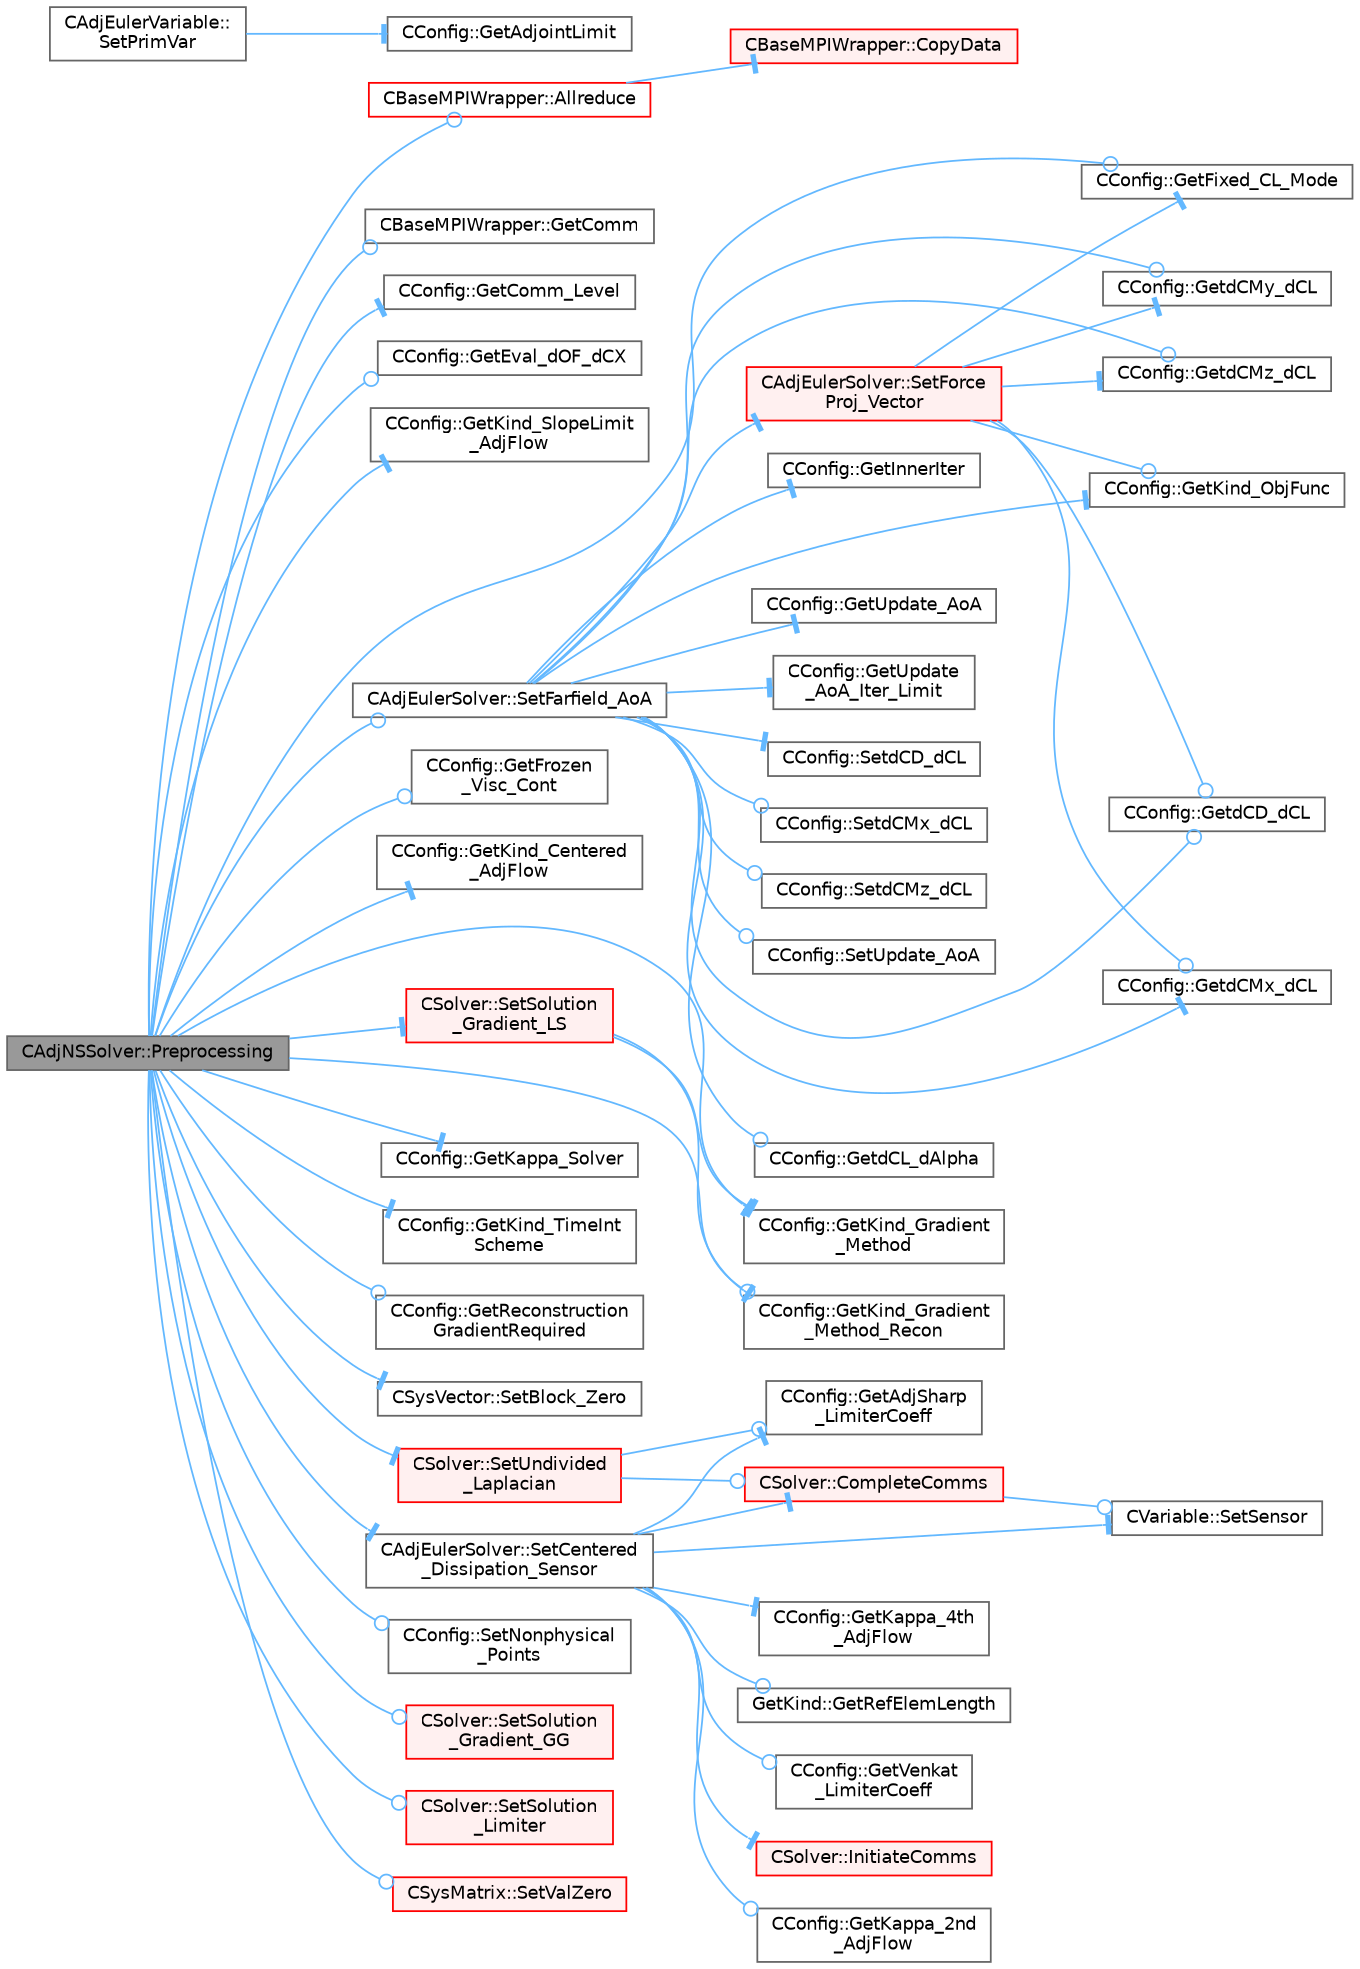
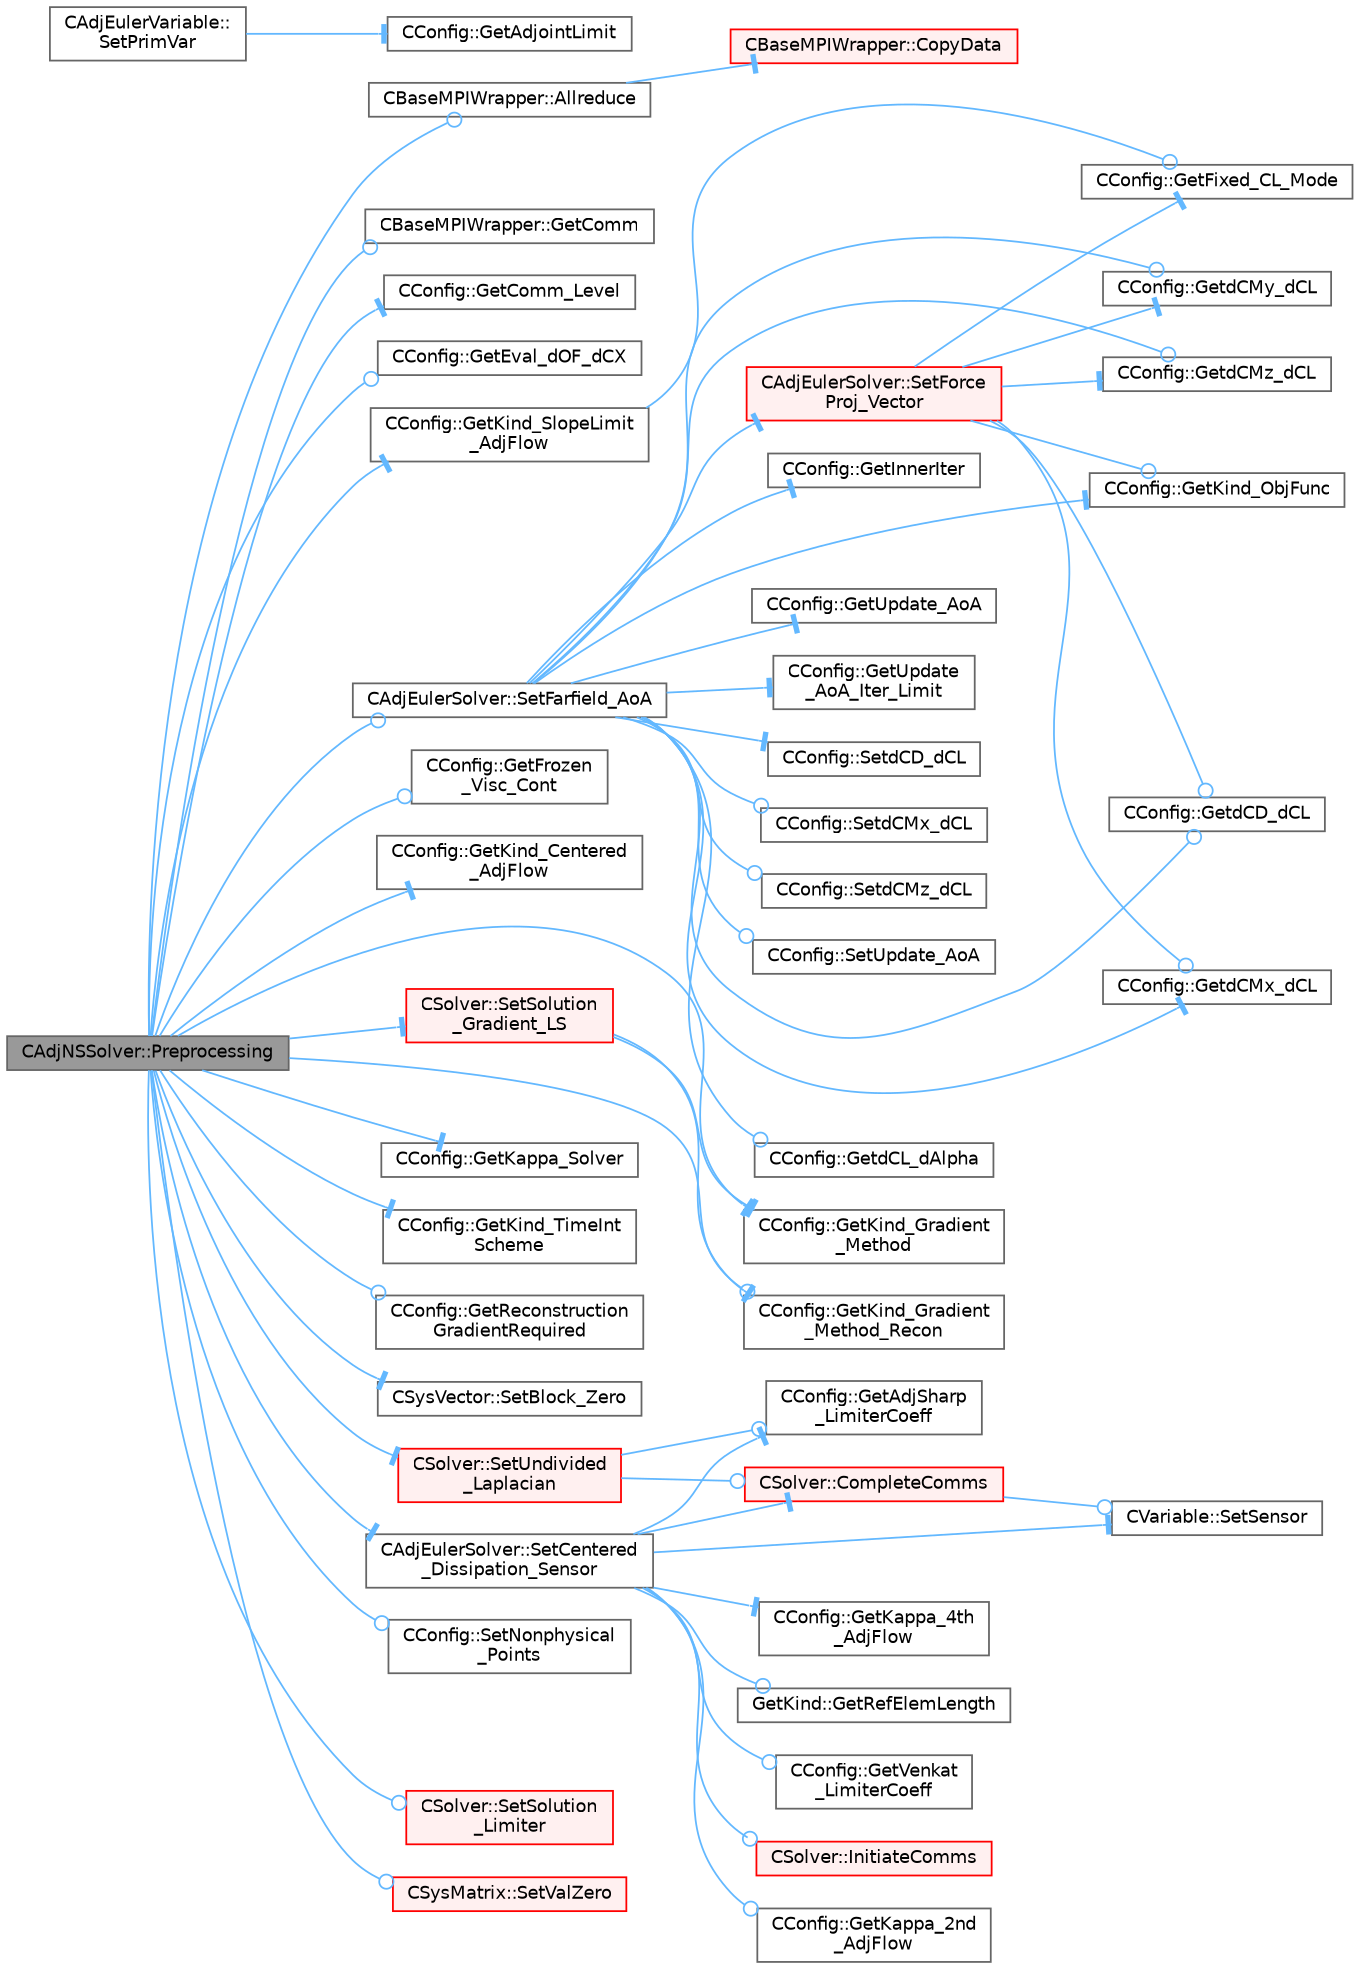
(510, 100) -> (510, 100)
(613, 530) -> (806, 120)
(698, 1712) -> (698, 1712)
(510, 1732) -> none
